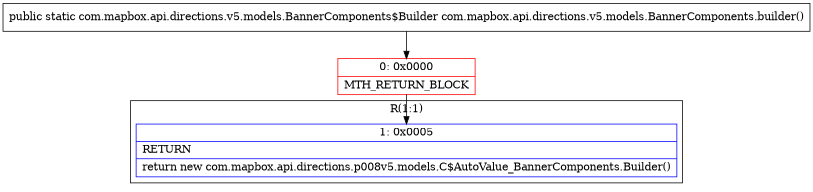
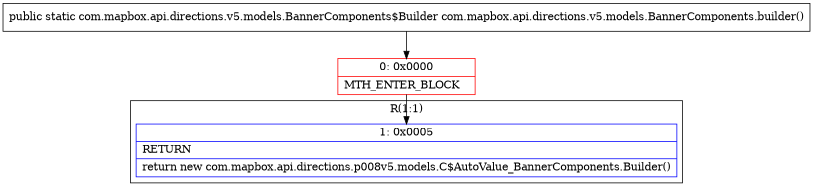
(406, 85) -> (402, 85)
